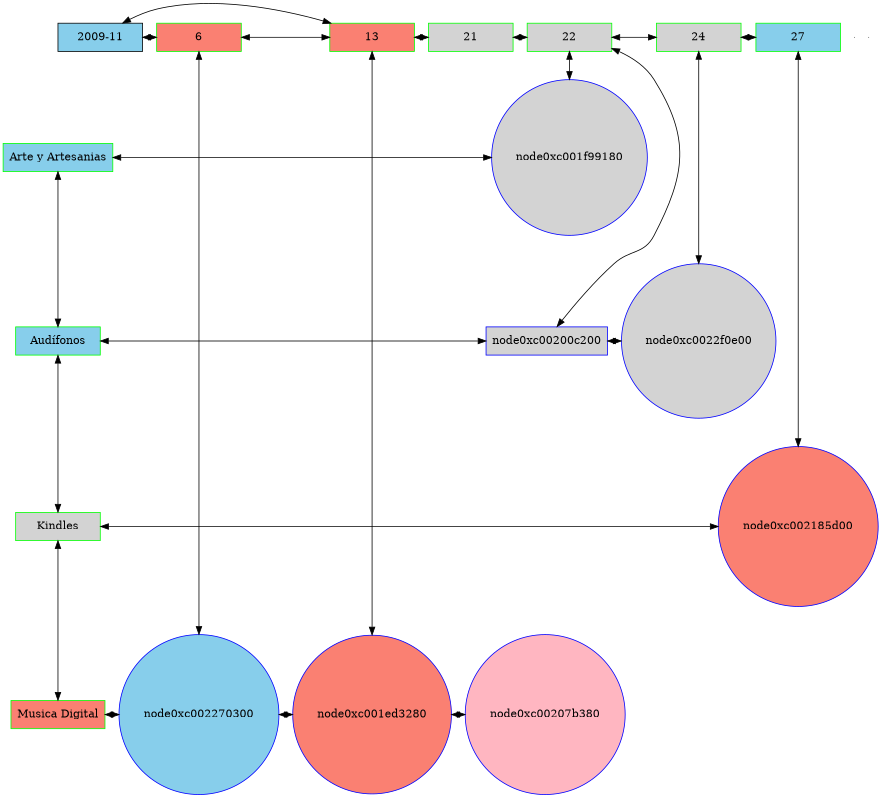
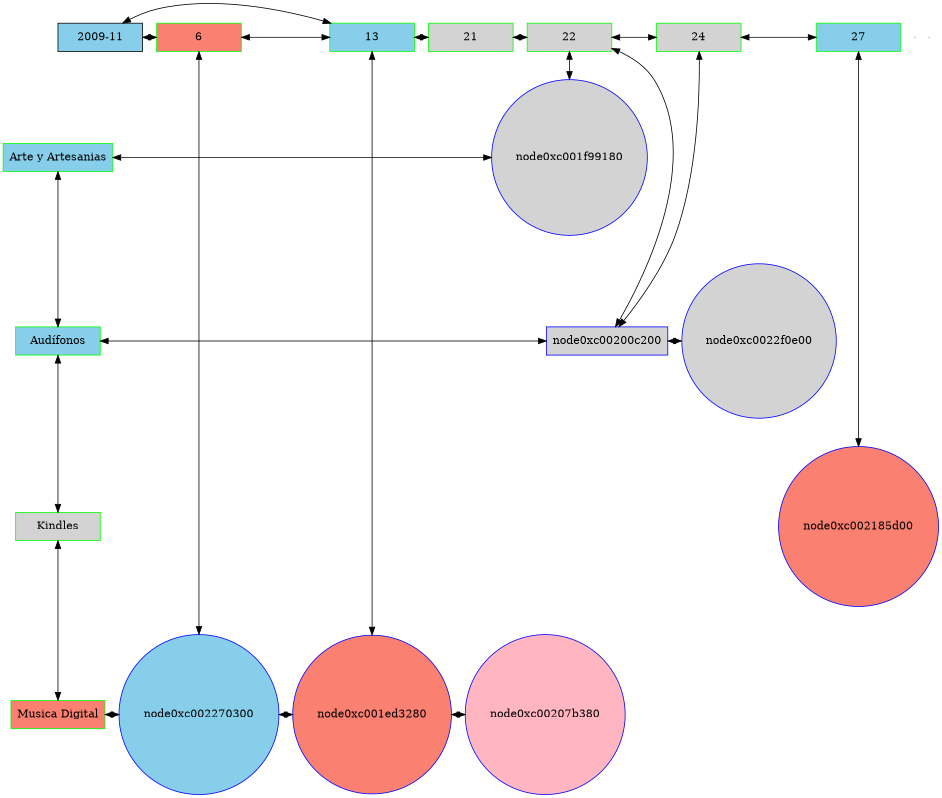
(372, 37) -> (372, 37)
(699, 158) -> (686, 198)
(409, 527) -> none
